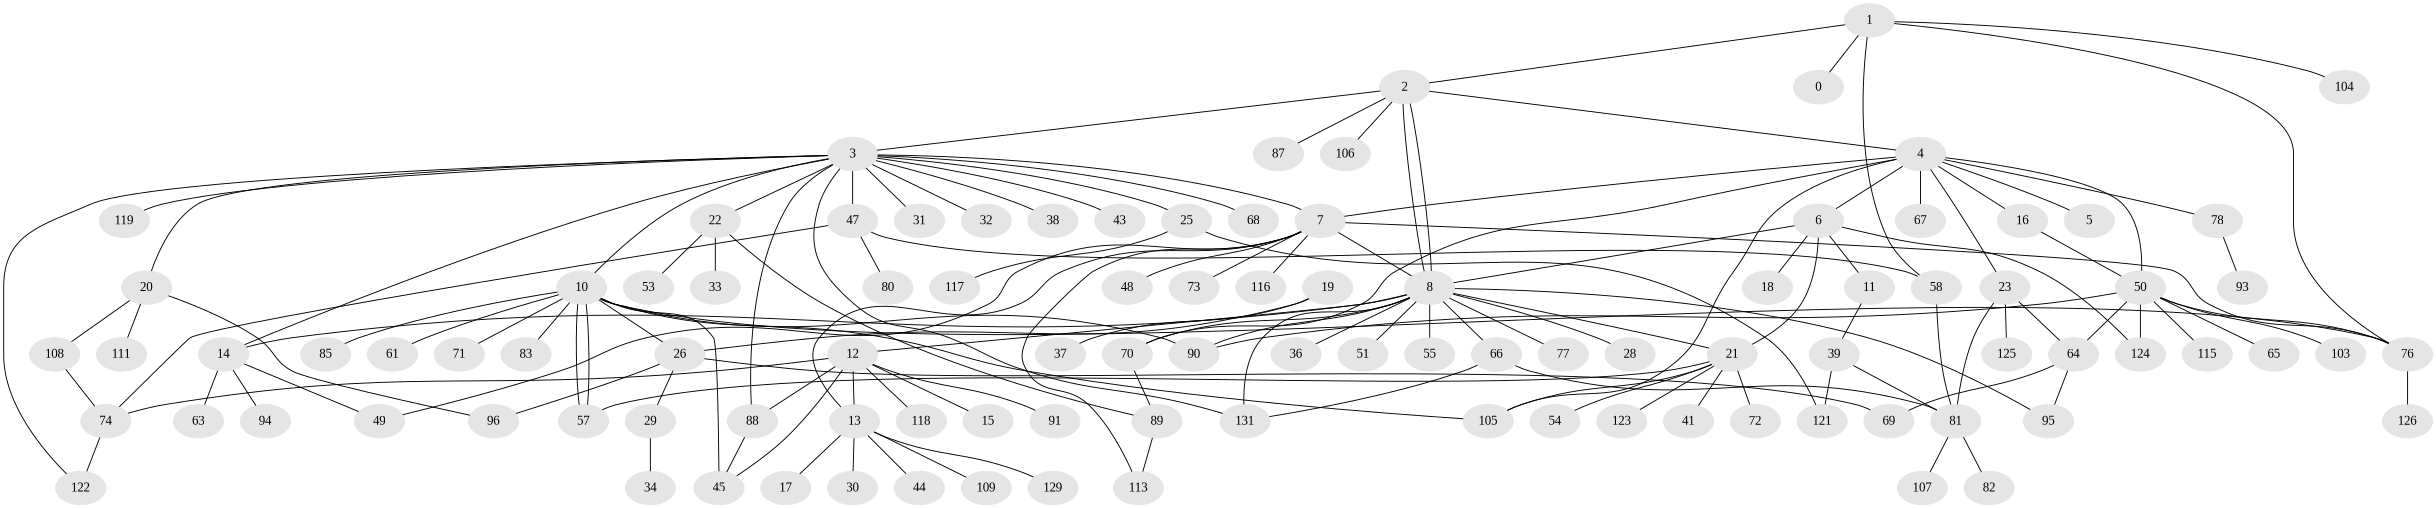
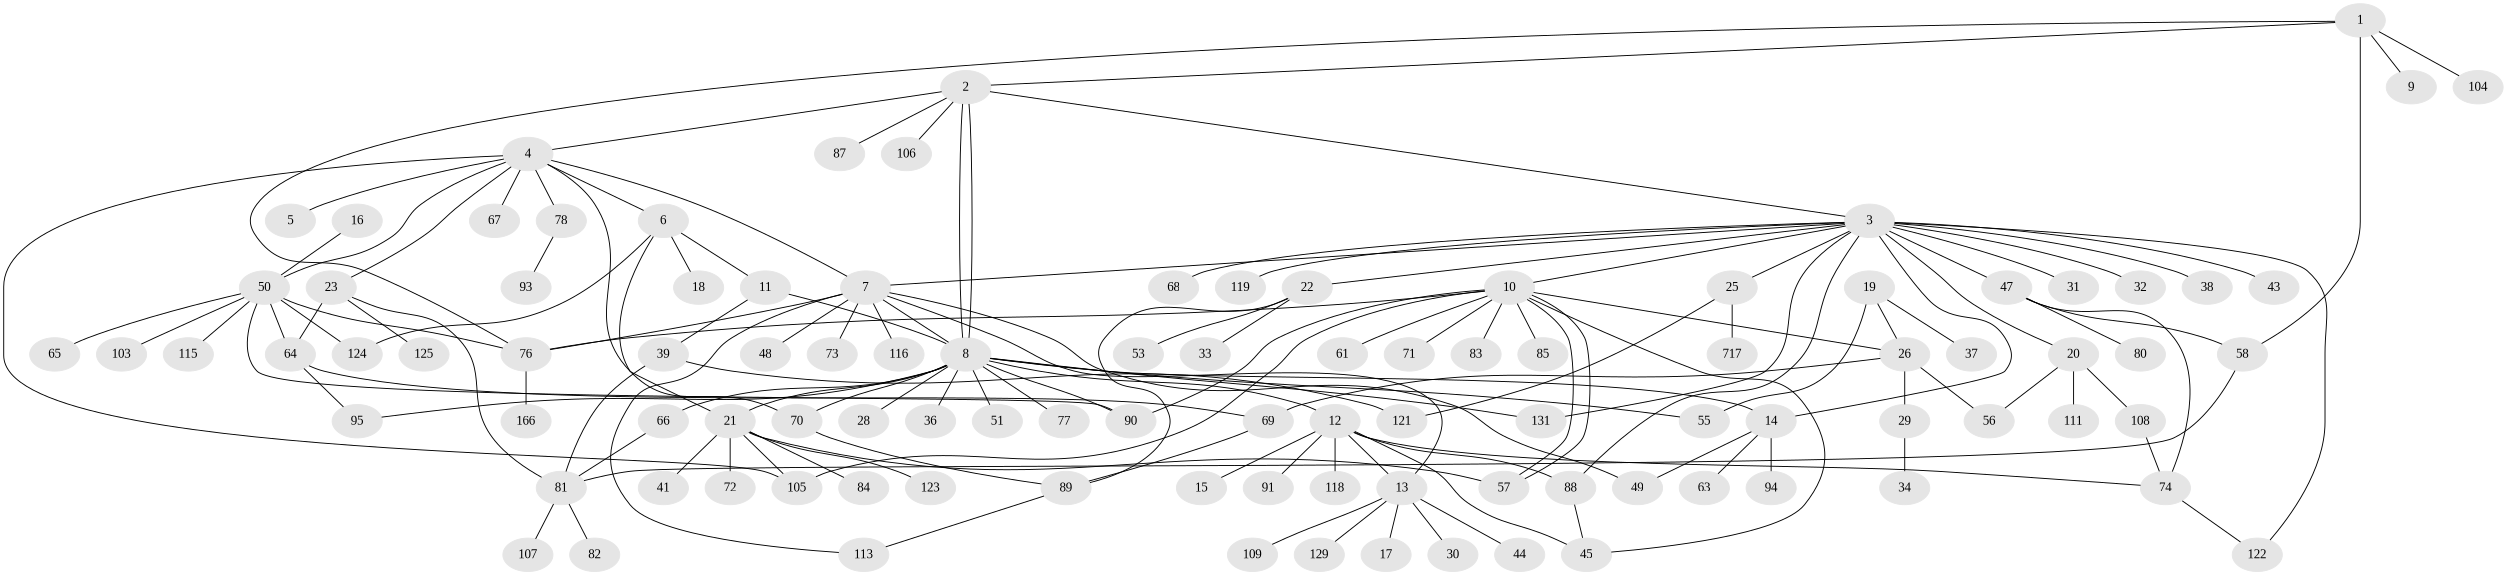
(1818, 87) -> (2411, 87)
(1972, 187) -> none
(1607, 257) -> (864, 315)
(955, 288) -> (1732, 354)
none -> (1815, 383)
(1375, 396) -> none
(494, 421) -> (1989, 421)
(1555, 421) -> (864, 488)
(2408, 421) -> (526, 421)
none -> (1177, 456)
